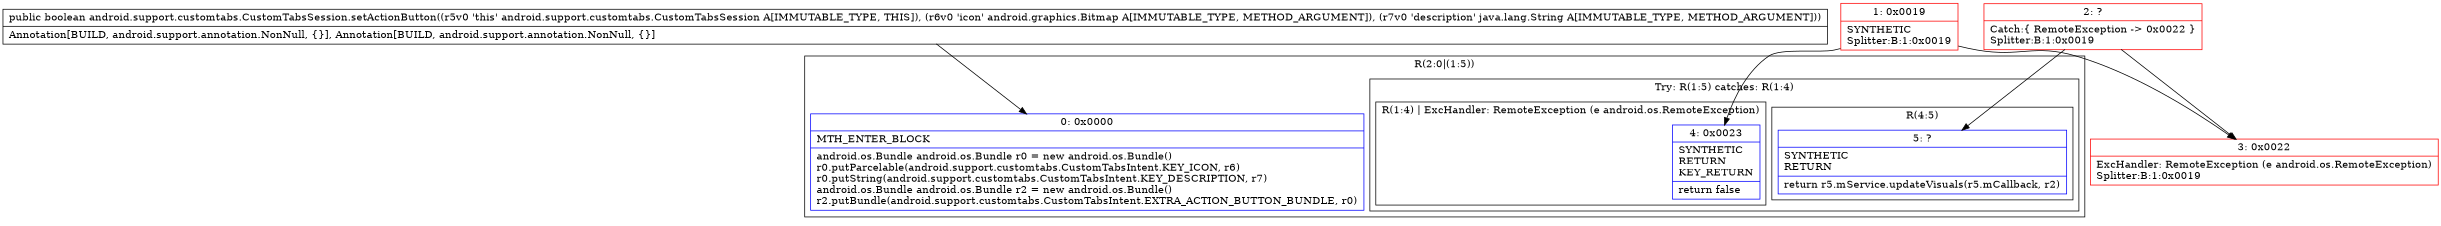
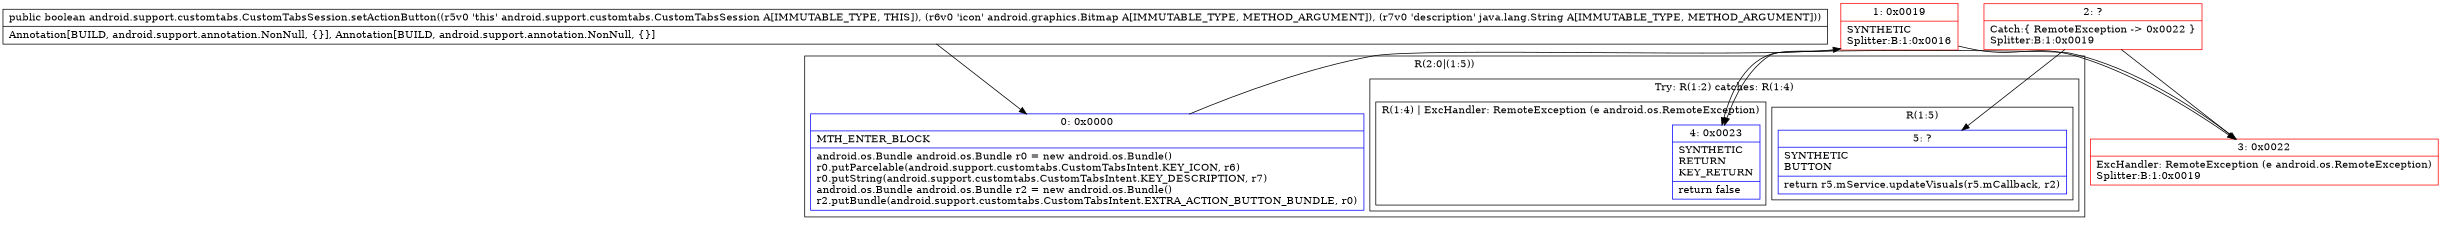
(1899, 41) -> (1899, 41)
none -> (1945, 51)
none -> (1344, 62)
(1724, 88) -> (1724, 88)
(1922, 116) -> (1922, 116)
(1808, 167) -> (1808, 167)
